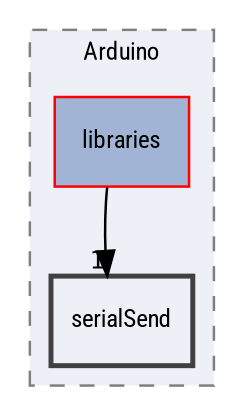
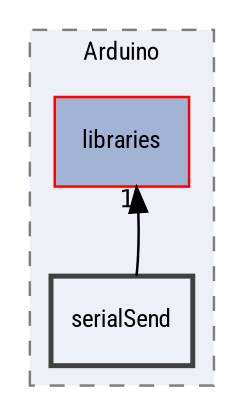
(105, 219) -> (139, 244)
